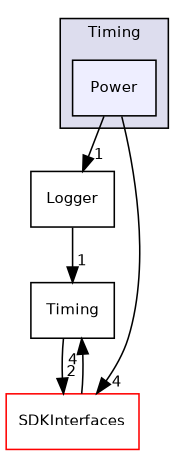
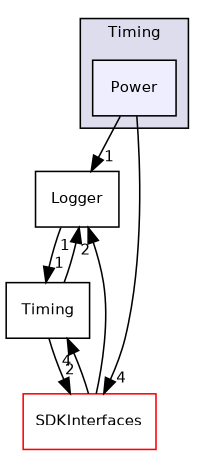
none -> (71, 263)
none -> (106, 318)
